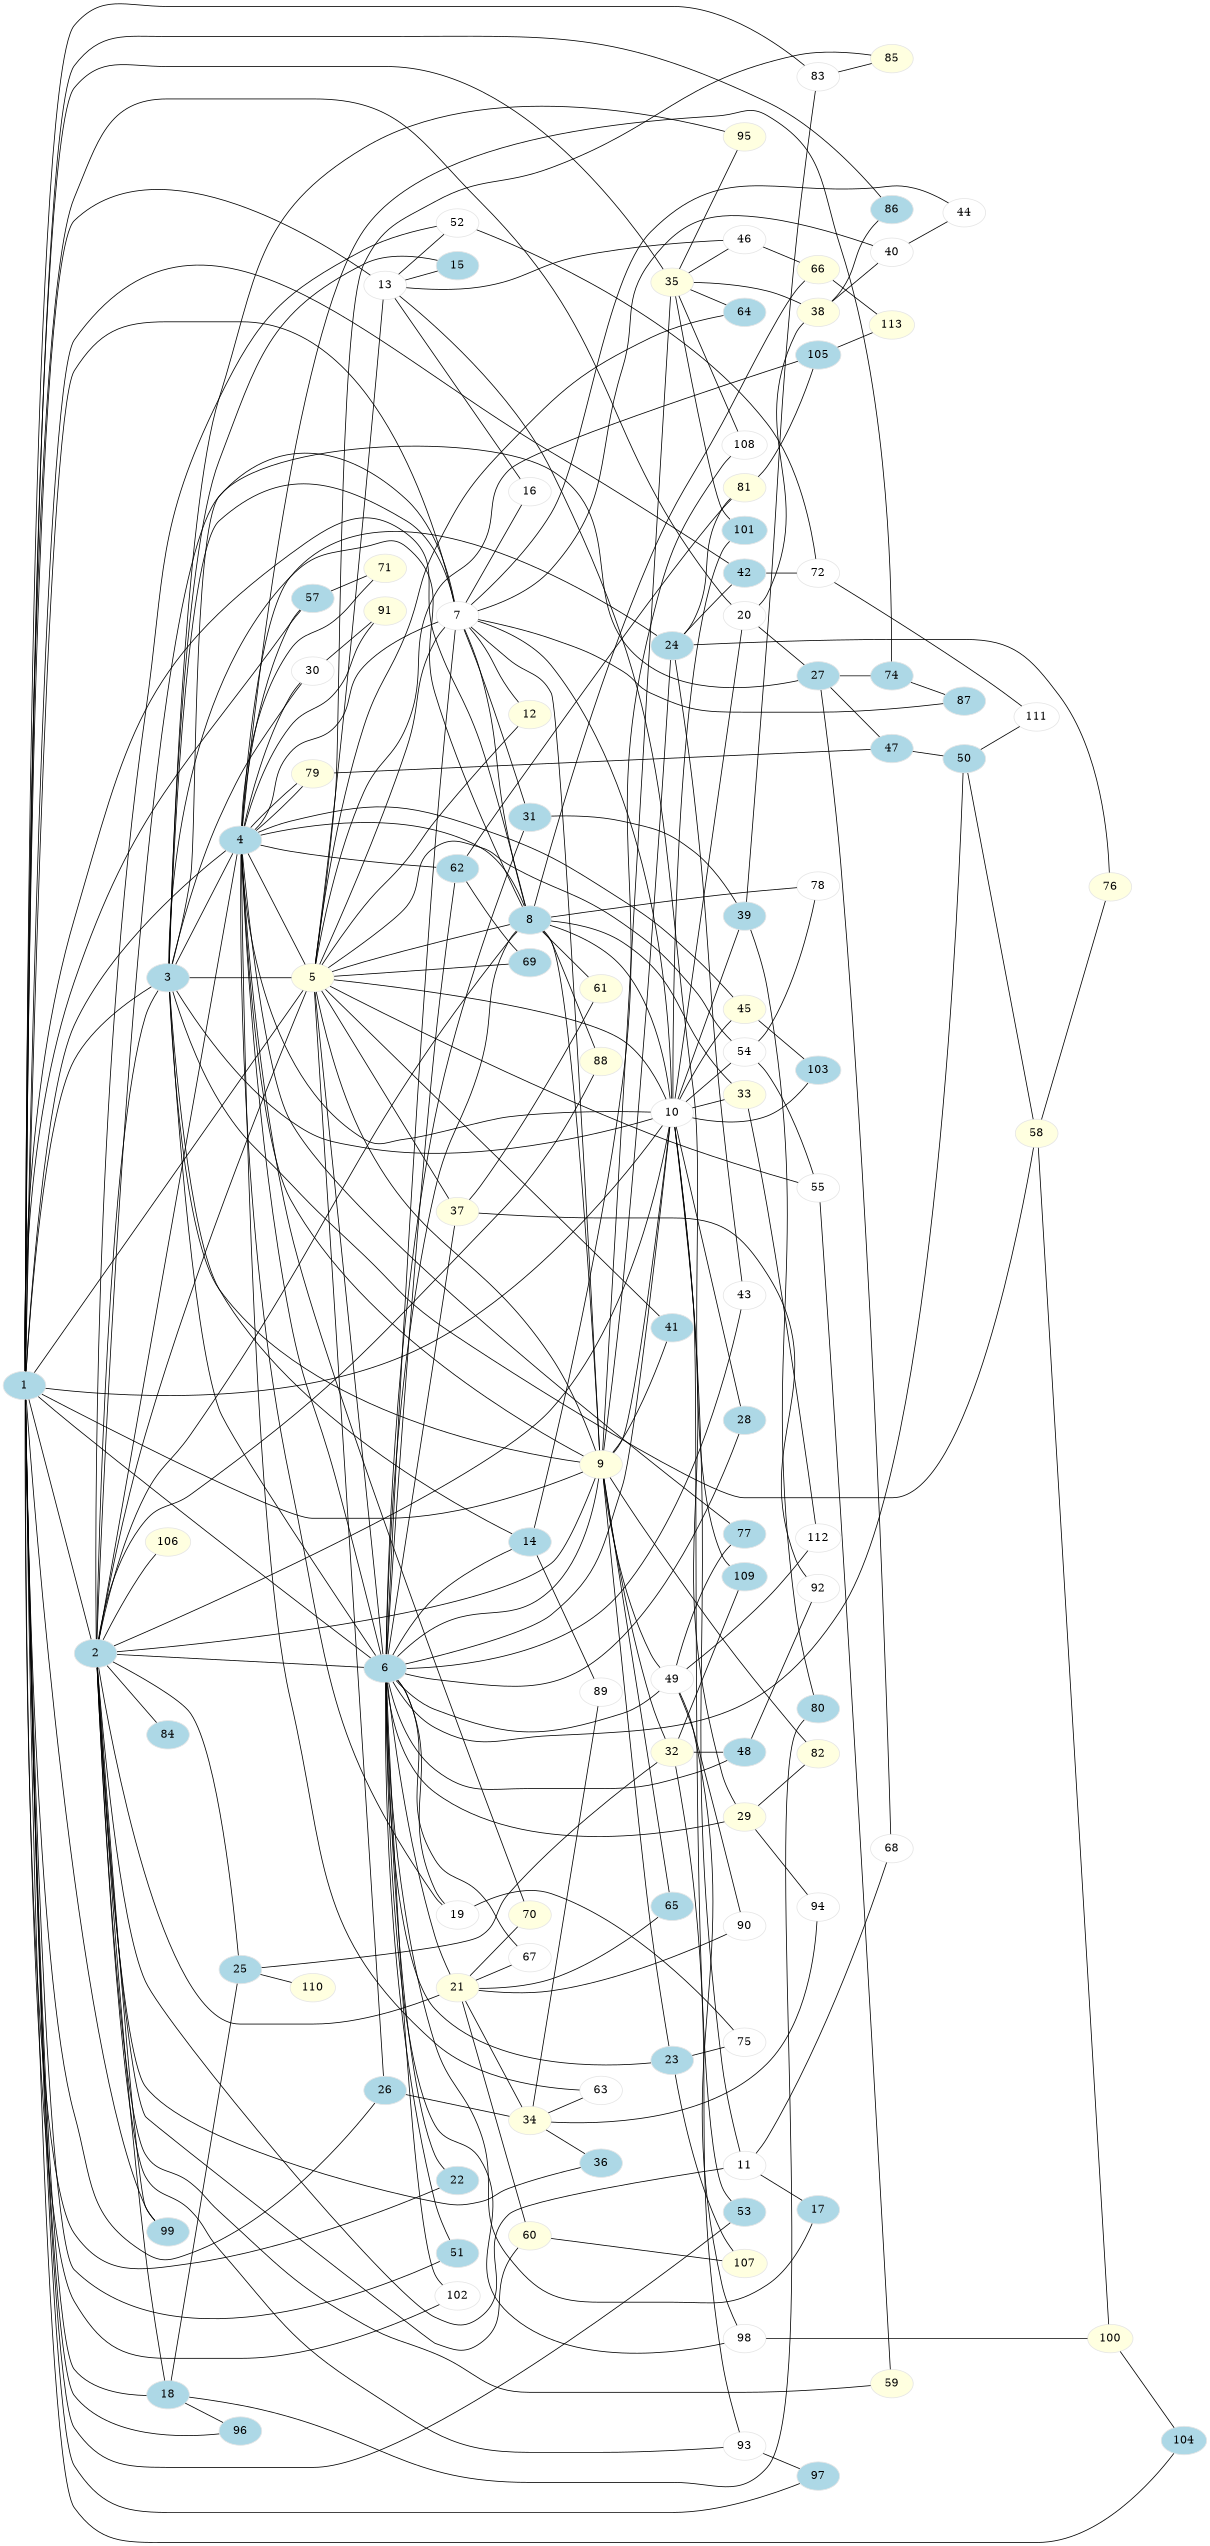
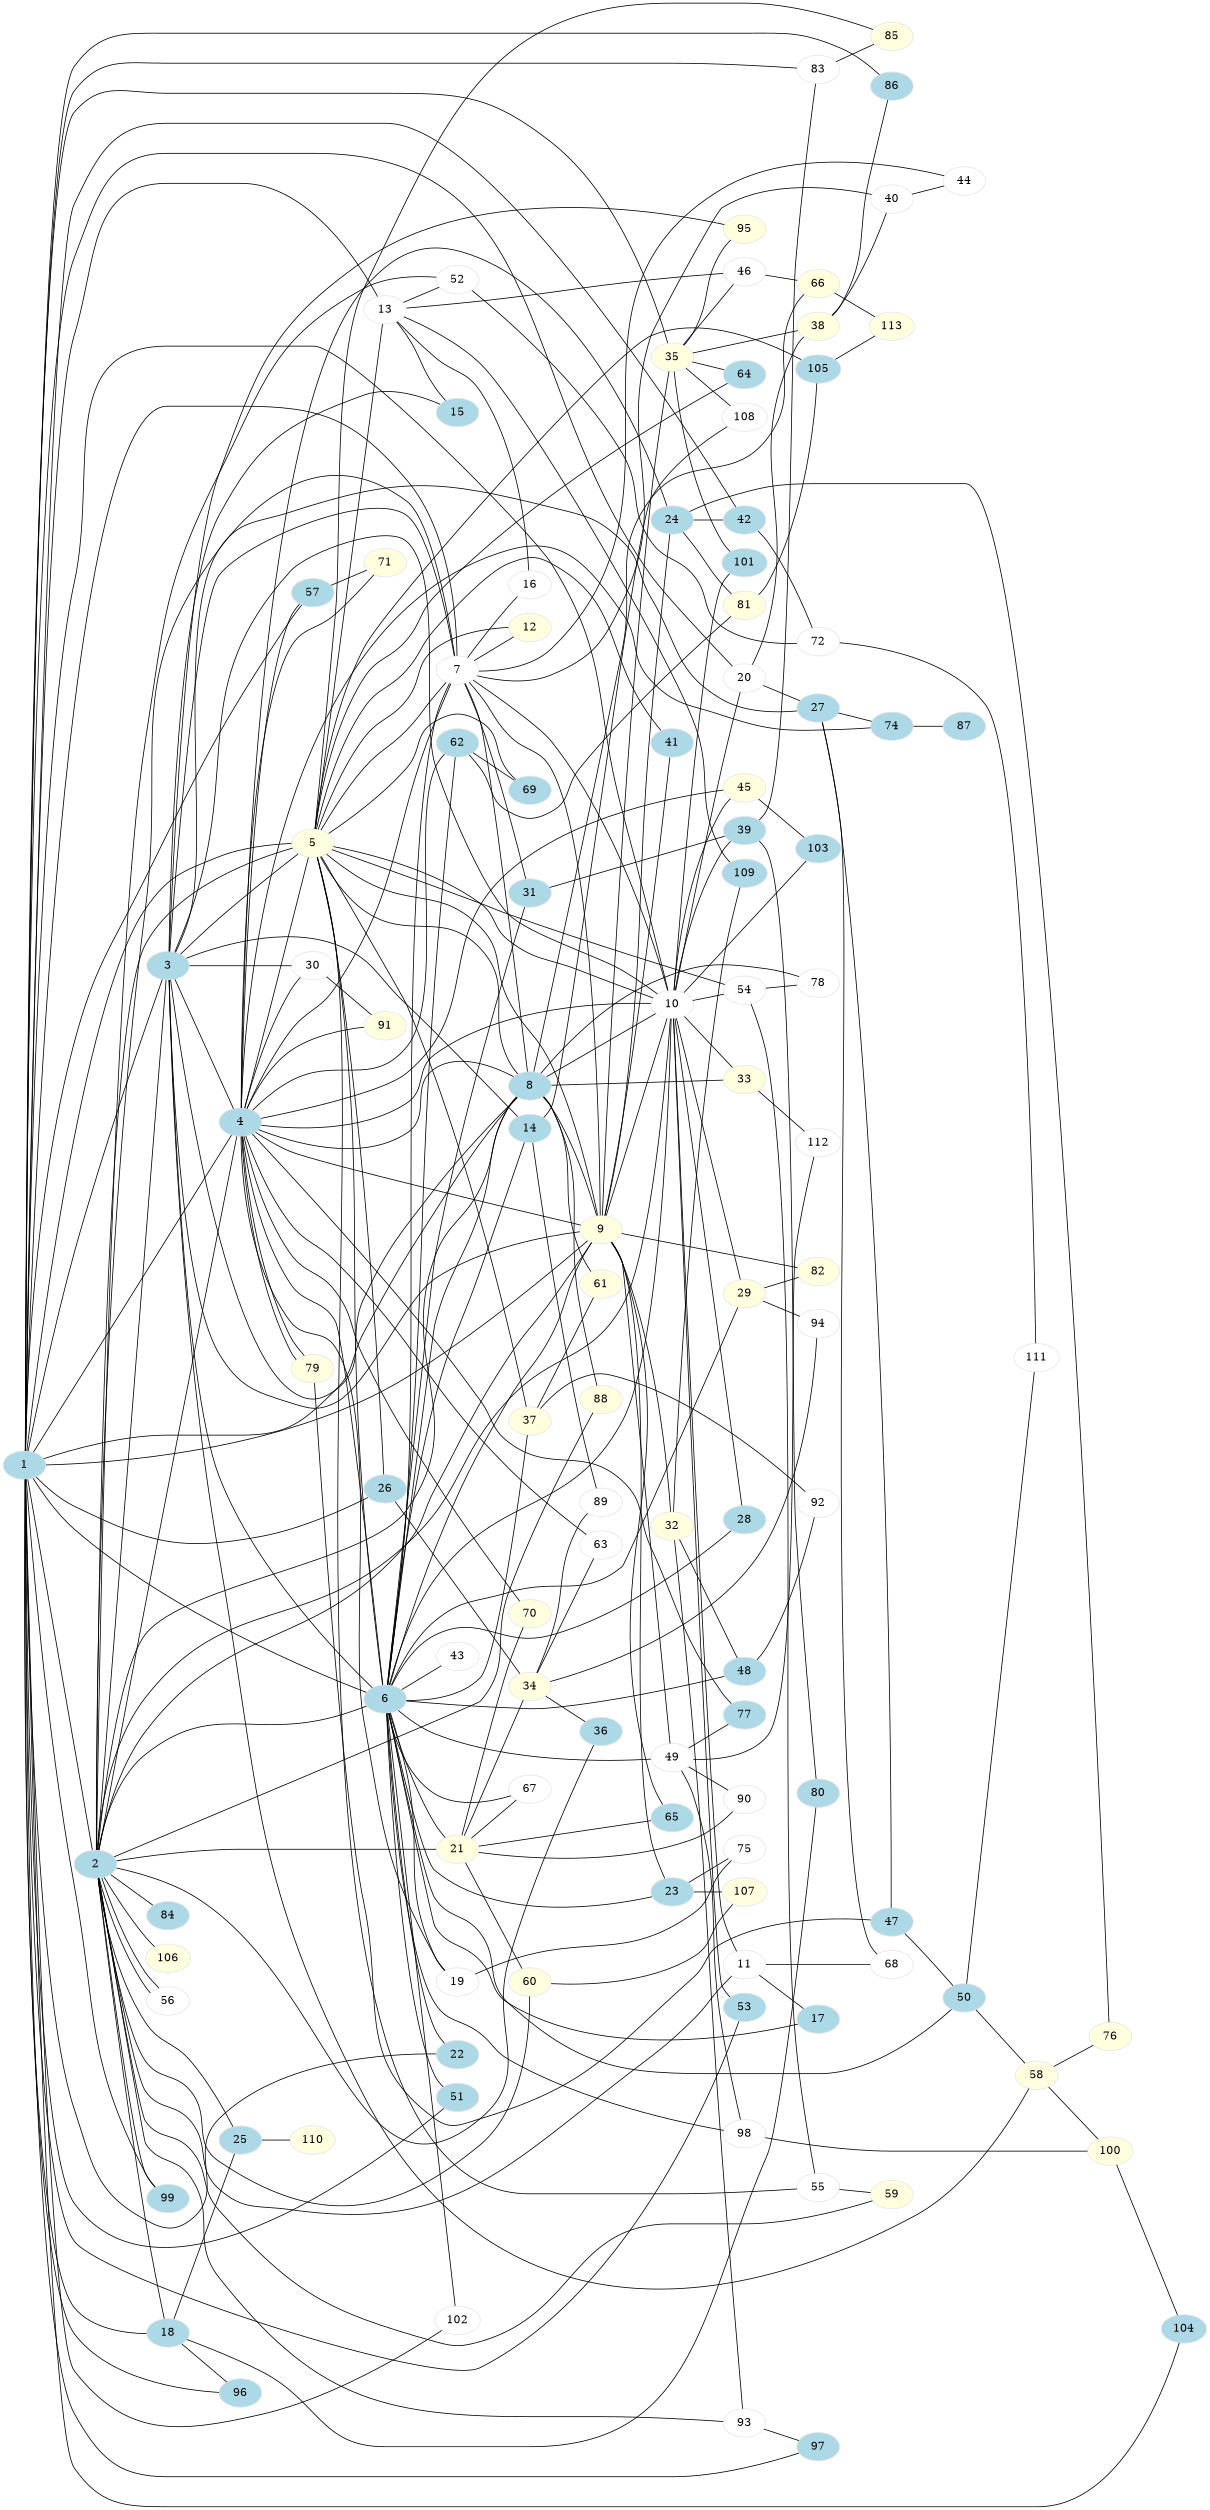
(701, 710) -> none
(708, 955) -> none
(491, 1926) -> none
none -> (168, 2001)
